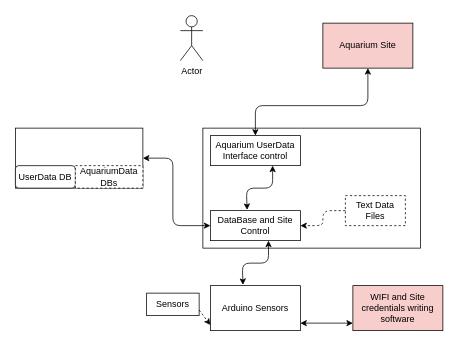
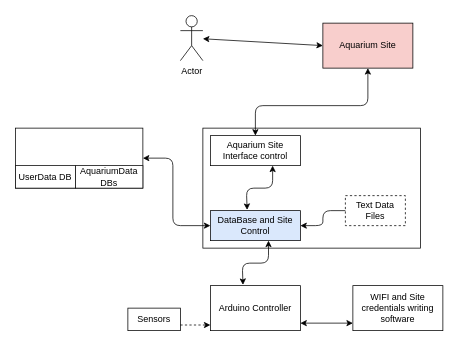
none -> (263, 42)
(255, 150) -> (255, 150)
(45, 177) -> (45, 177)
(109, 177) -> (109, 177)
(323, 216) -> (323, 216)
(255, 225) -> (255, 225)
(173, 304) -> (154, 319)
(255, 308) -> (255, 308)
(398, 308) -> (398, 308)
